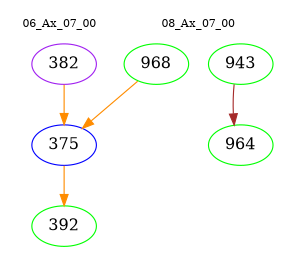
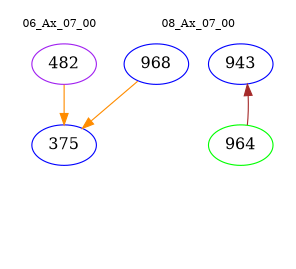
(64, 64) -> (64, 64)
(156, 64) -> (156, 64)
(241, 64) -> (241, 64)
(233, 99) -> (248, 110)
(64, 226) -> none
